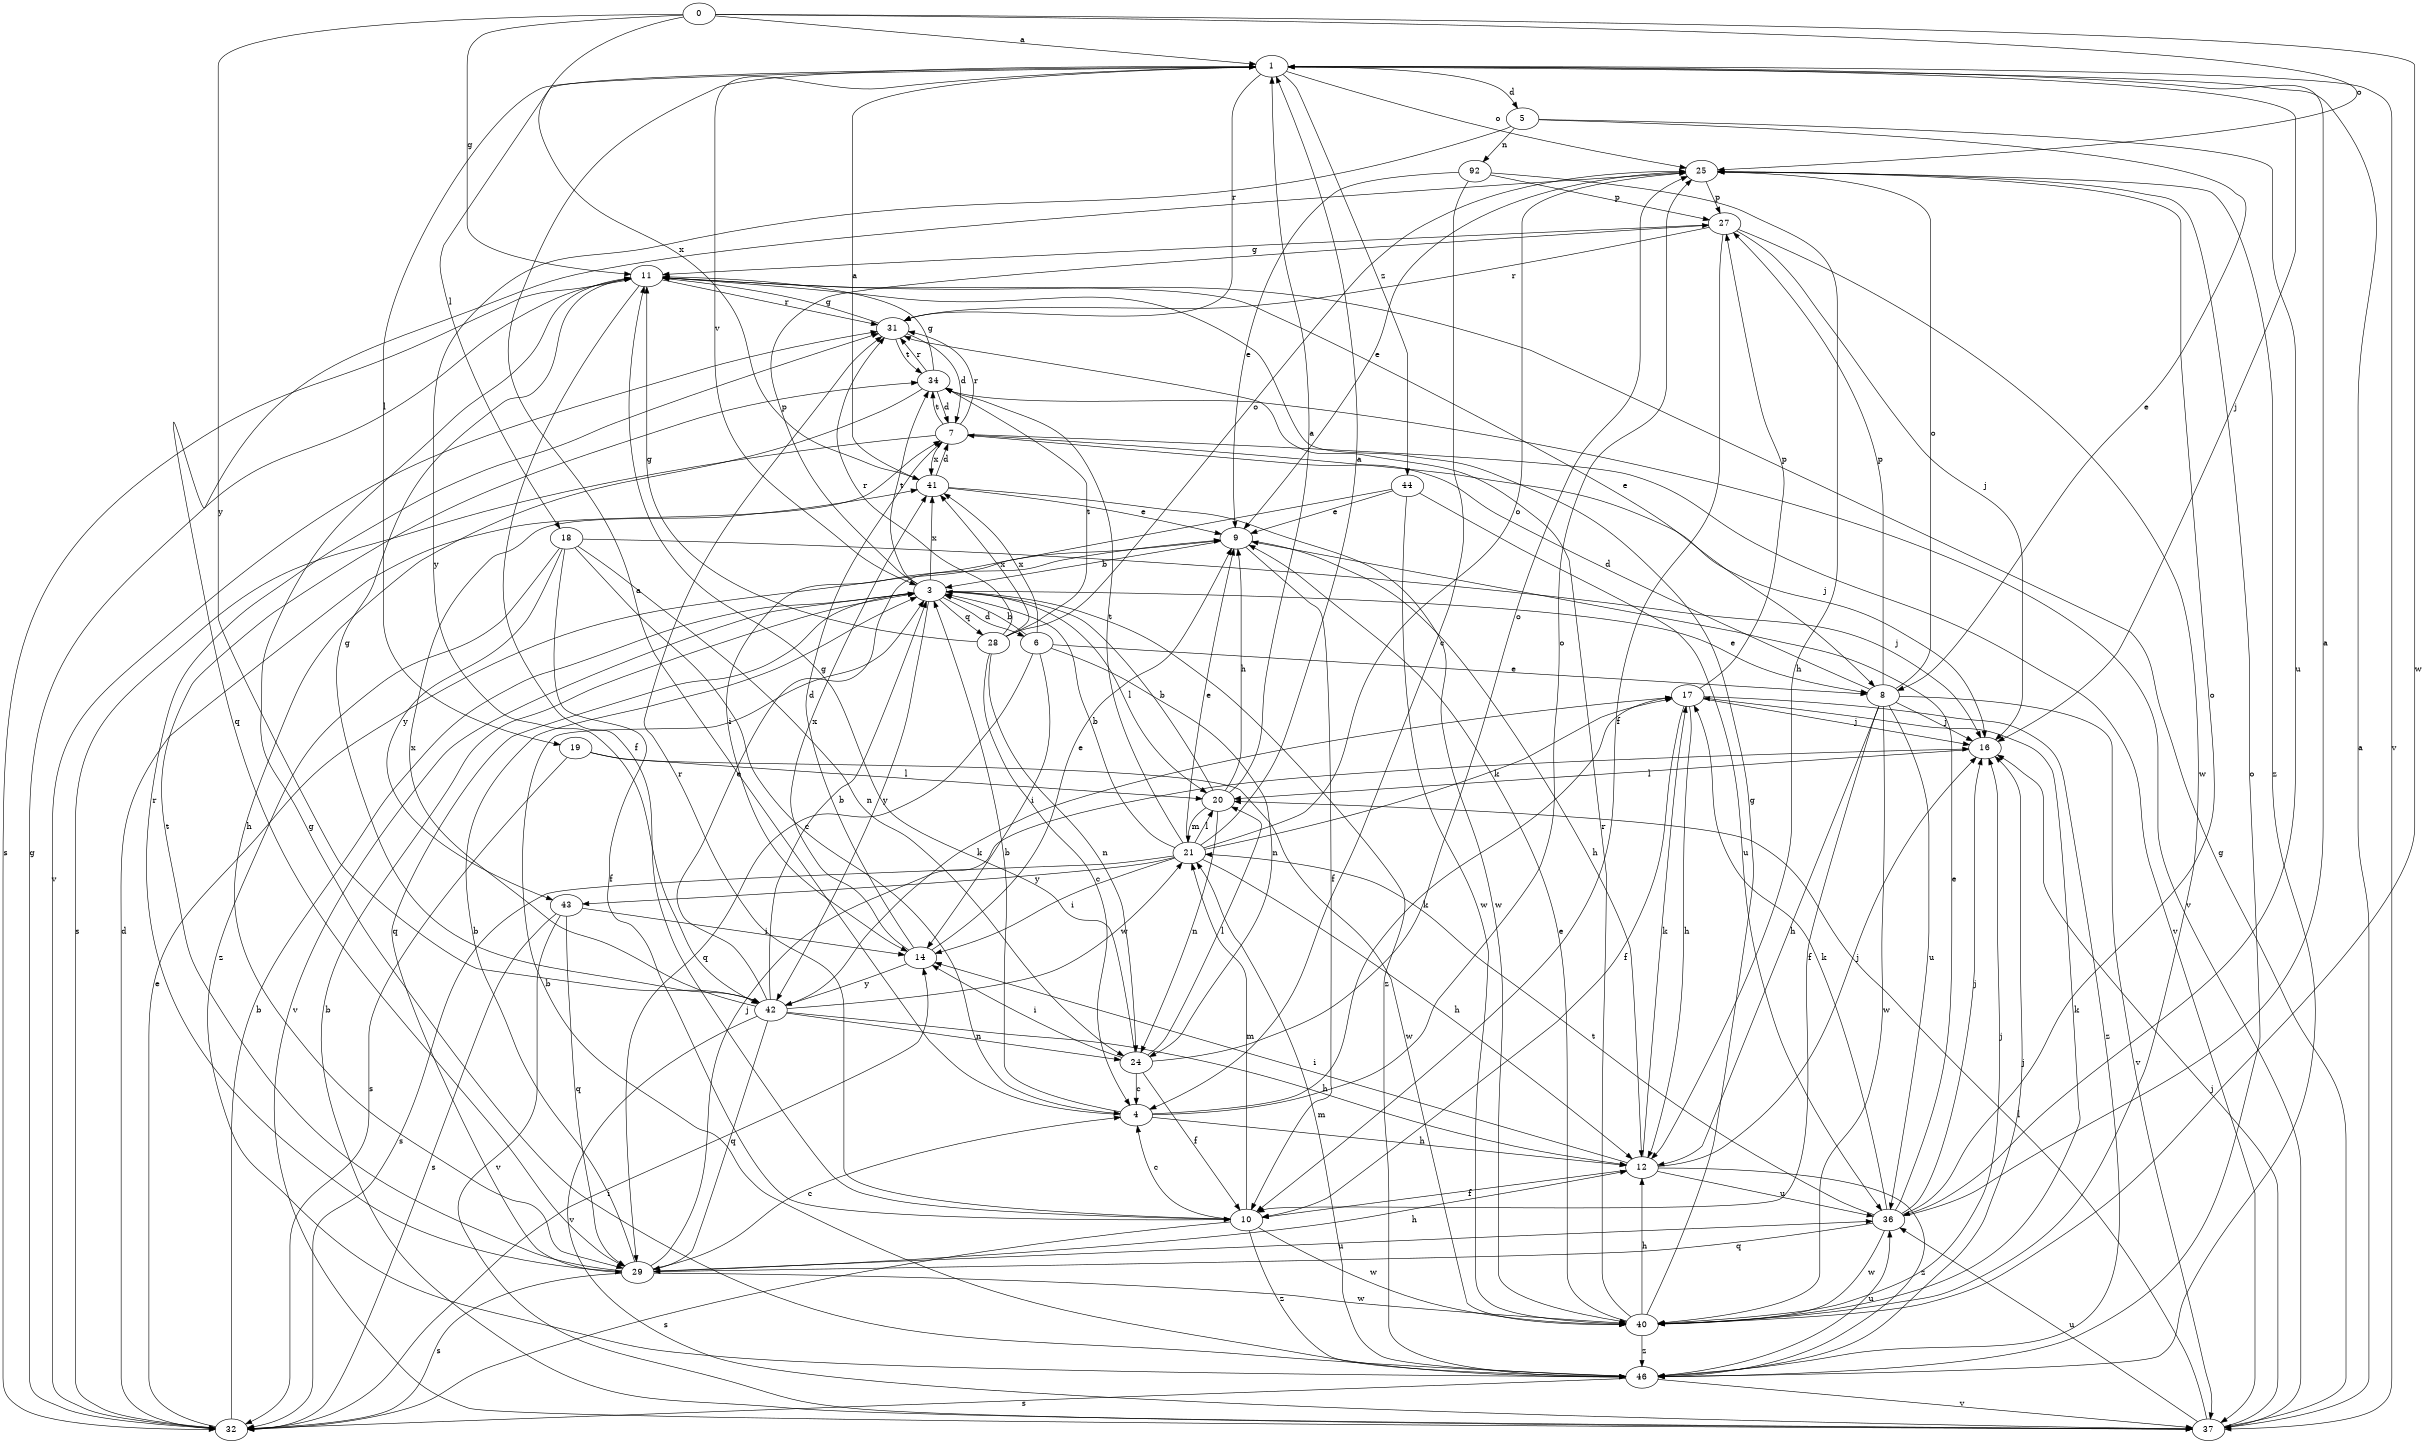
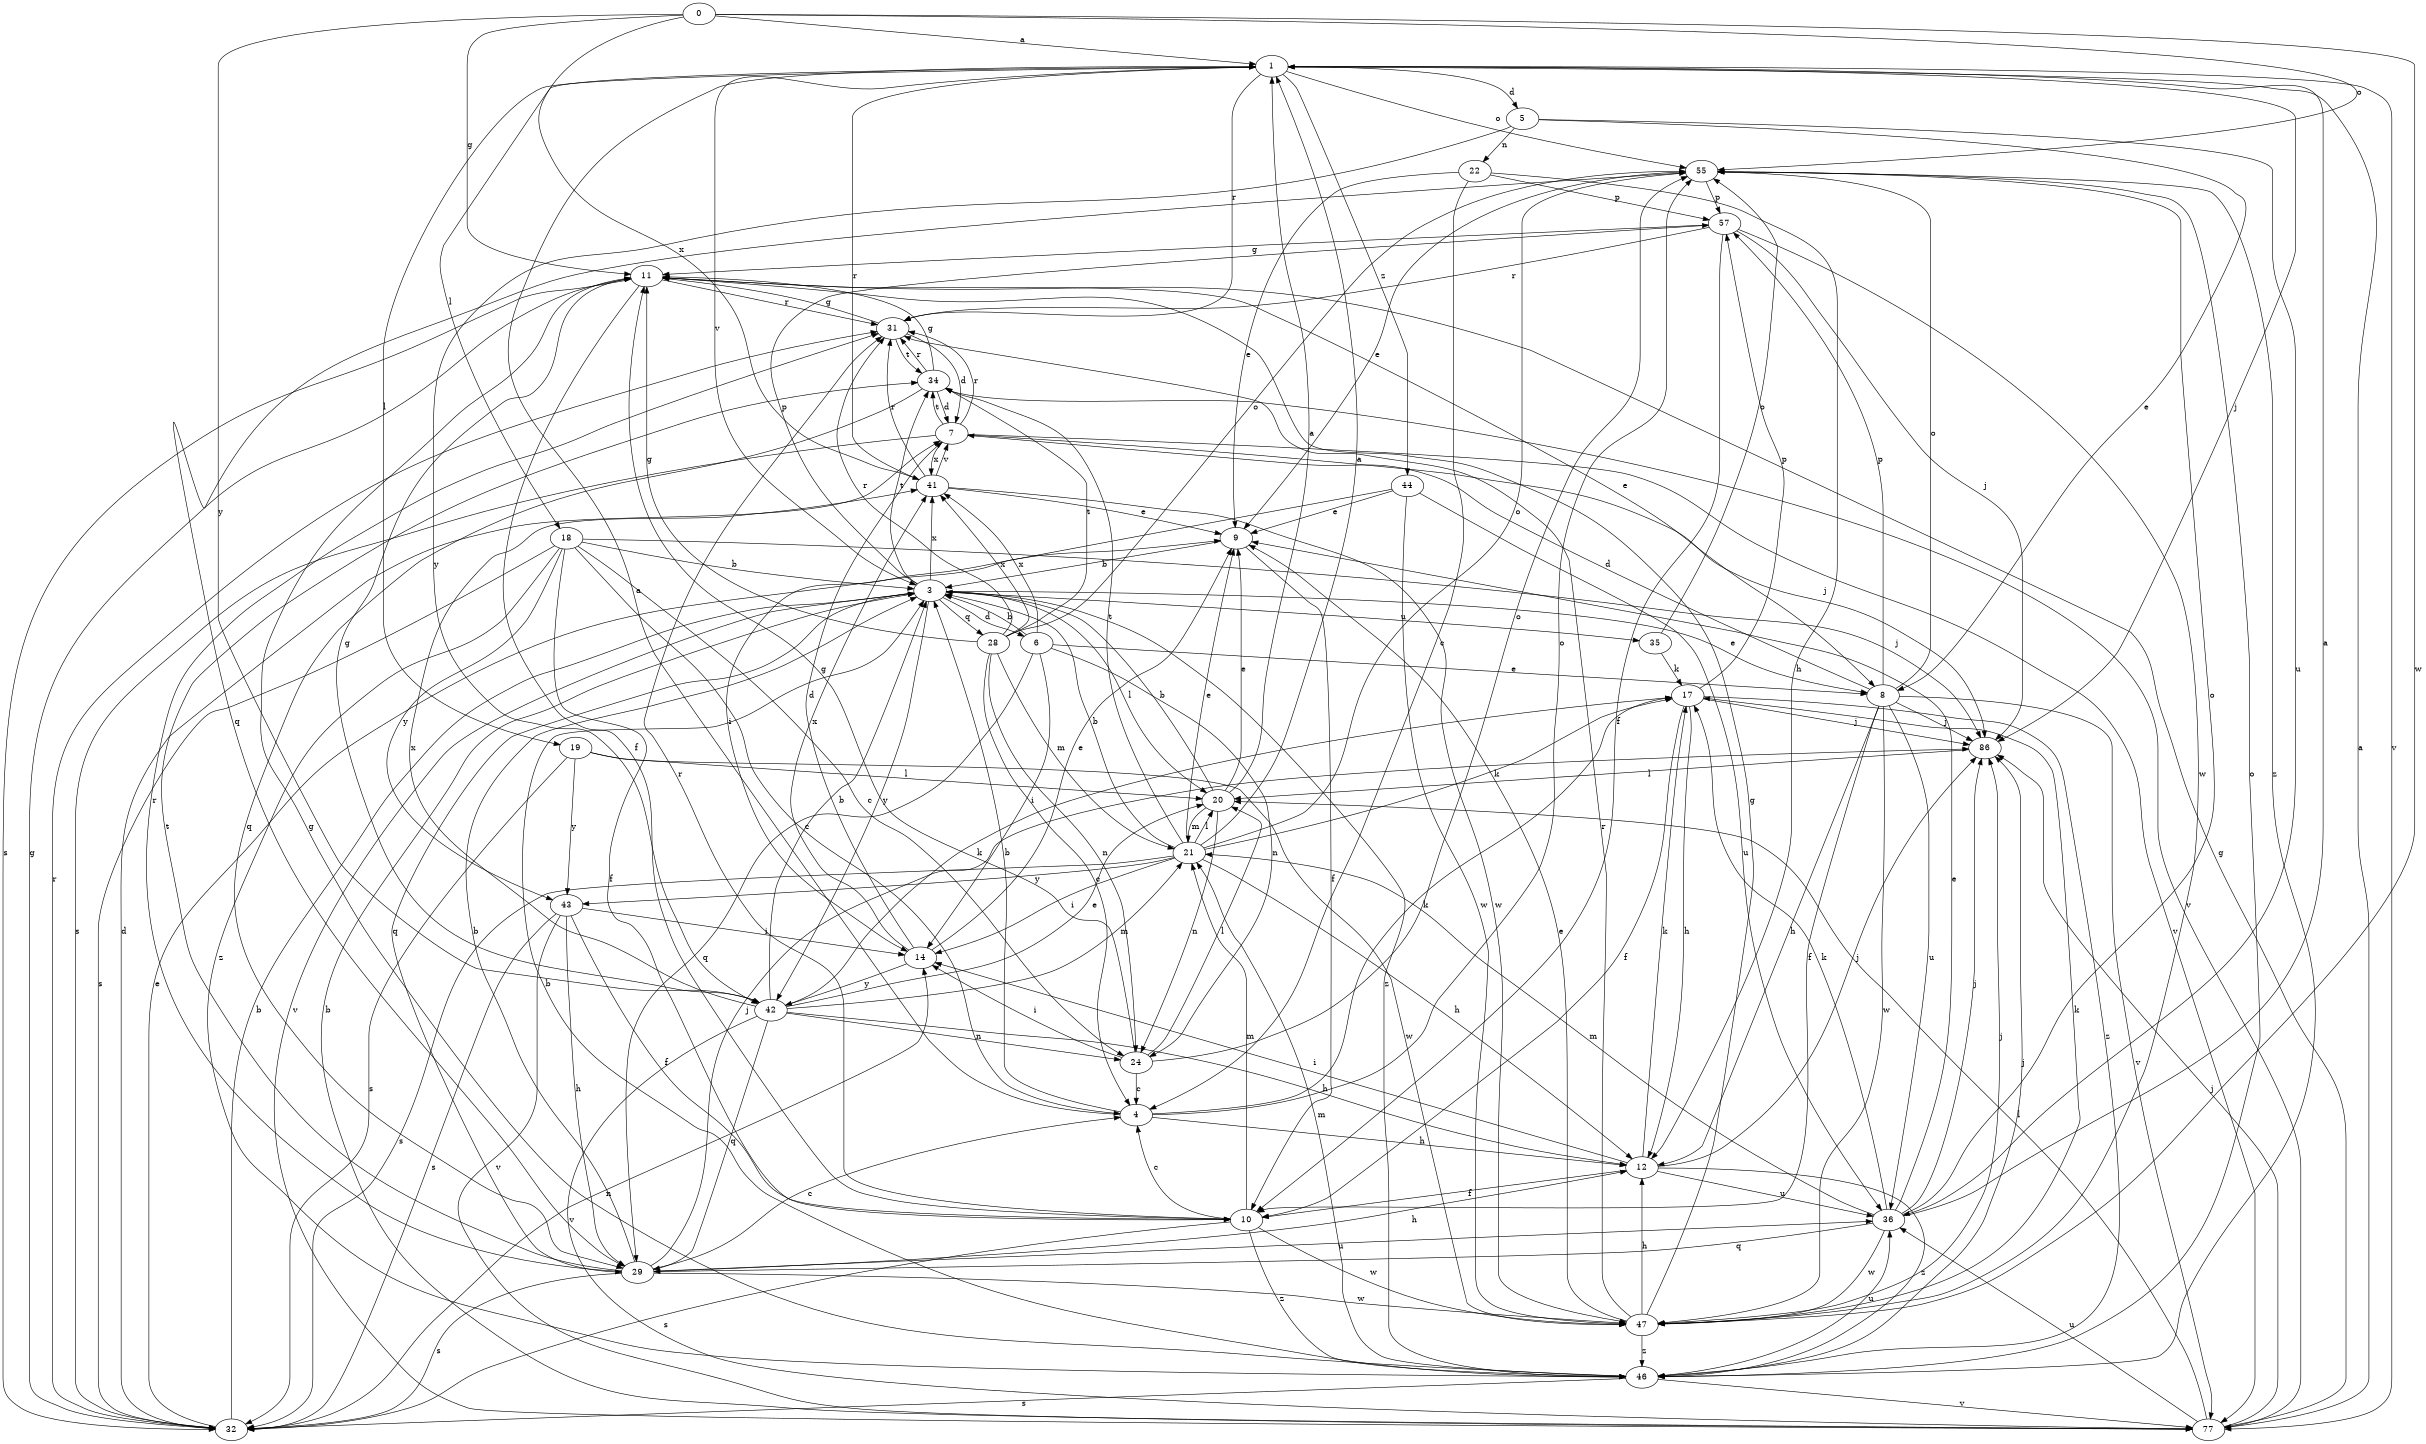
(1475, 171) -> (1475, 171)
(1702, 171) -> (1702, 171)
(1725, 224) -> (1725, 224)
(855, 276) -> (855, 276)
none -> (892, 415)
(946, 460) -> (946, 460)
none -> (744, 571)
none -> (1655, 643)
(1244, 669) -> (1244, 669)
(842, 681) -> (1019, 952)
(1523, 747) -> none
(1985, 748) -> (1985, 748)
none -> (1060, 763)
(870, 800) -> (870, 800)
none -> (571, 824)
(250, 827) -> (250, 827)
(55, 879) -> (55, 879)
none -> (102, 906)
(1125, 932) -> (1125, 932)
(1594, 1036) -> (1594, 1036)
(579, 1089) -> (579, 1089)
(1190, 1139) -> (735, 1138)
(609, 1194) -> (609, 1194)
(1642, 1325) -> (1642, 1325)
(2209, 1430) -> (2209, 1430)
